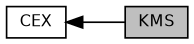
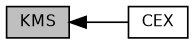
(104, 22) -> (107, 22)
